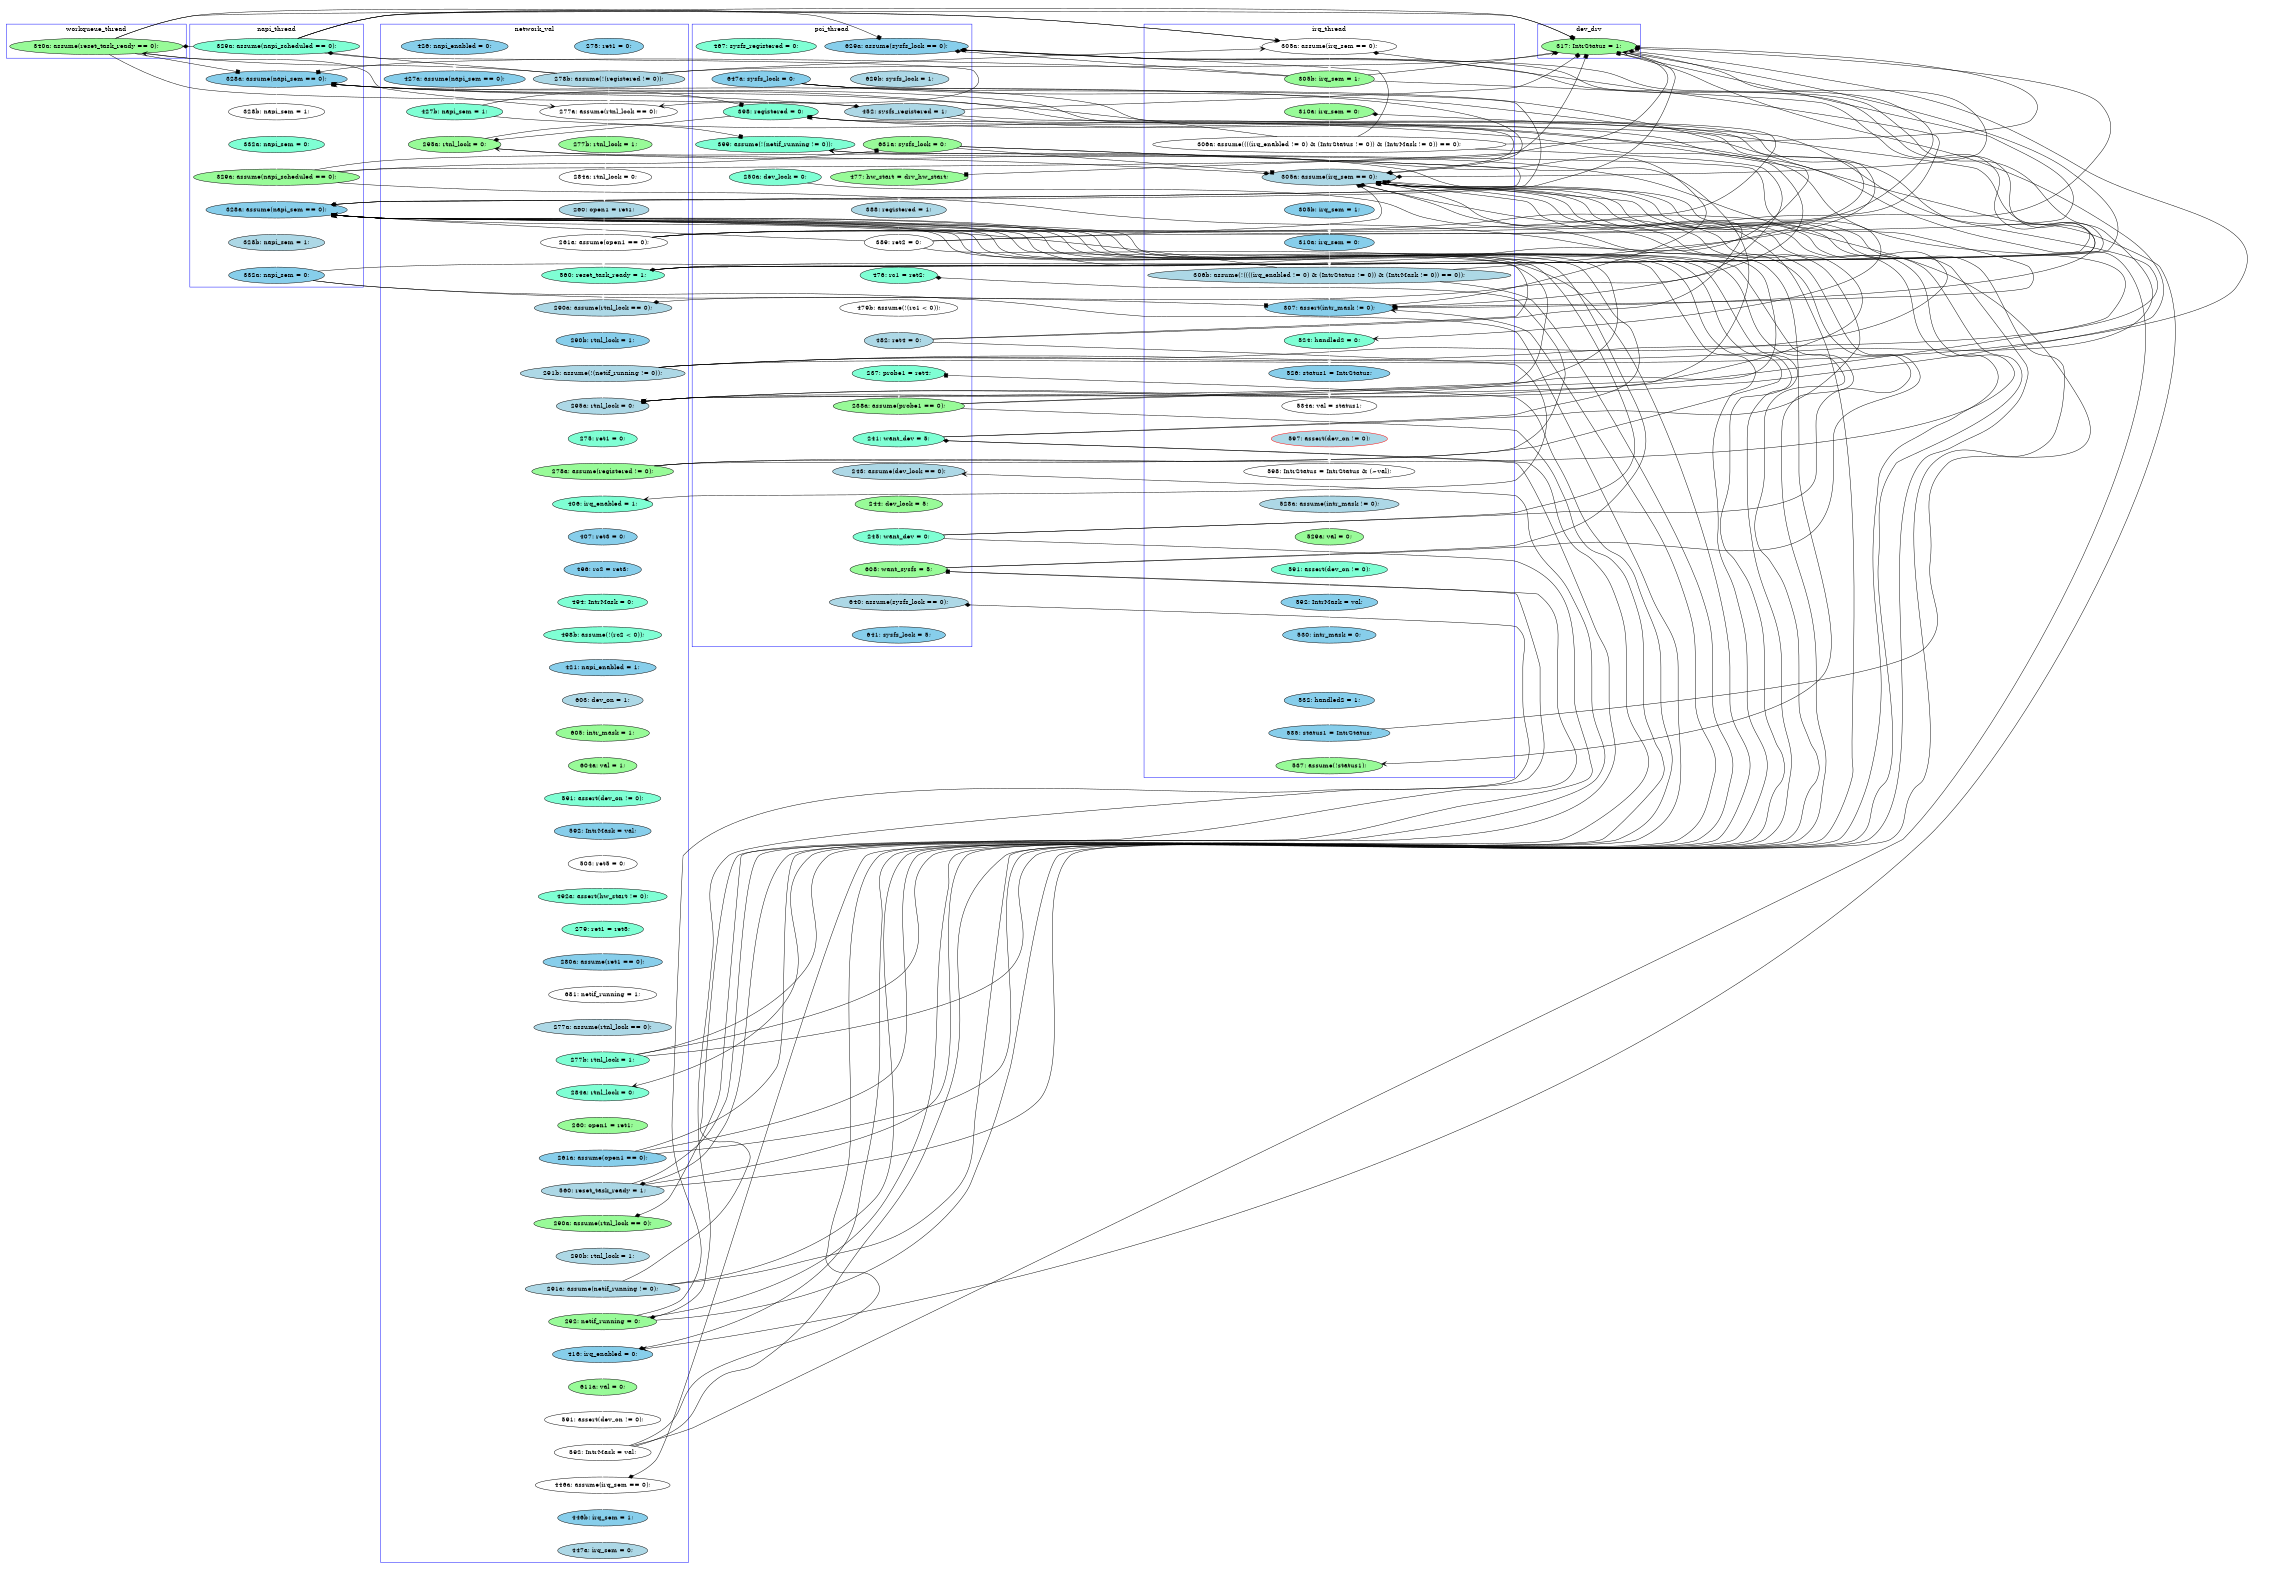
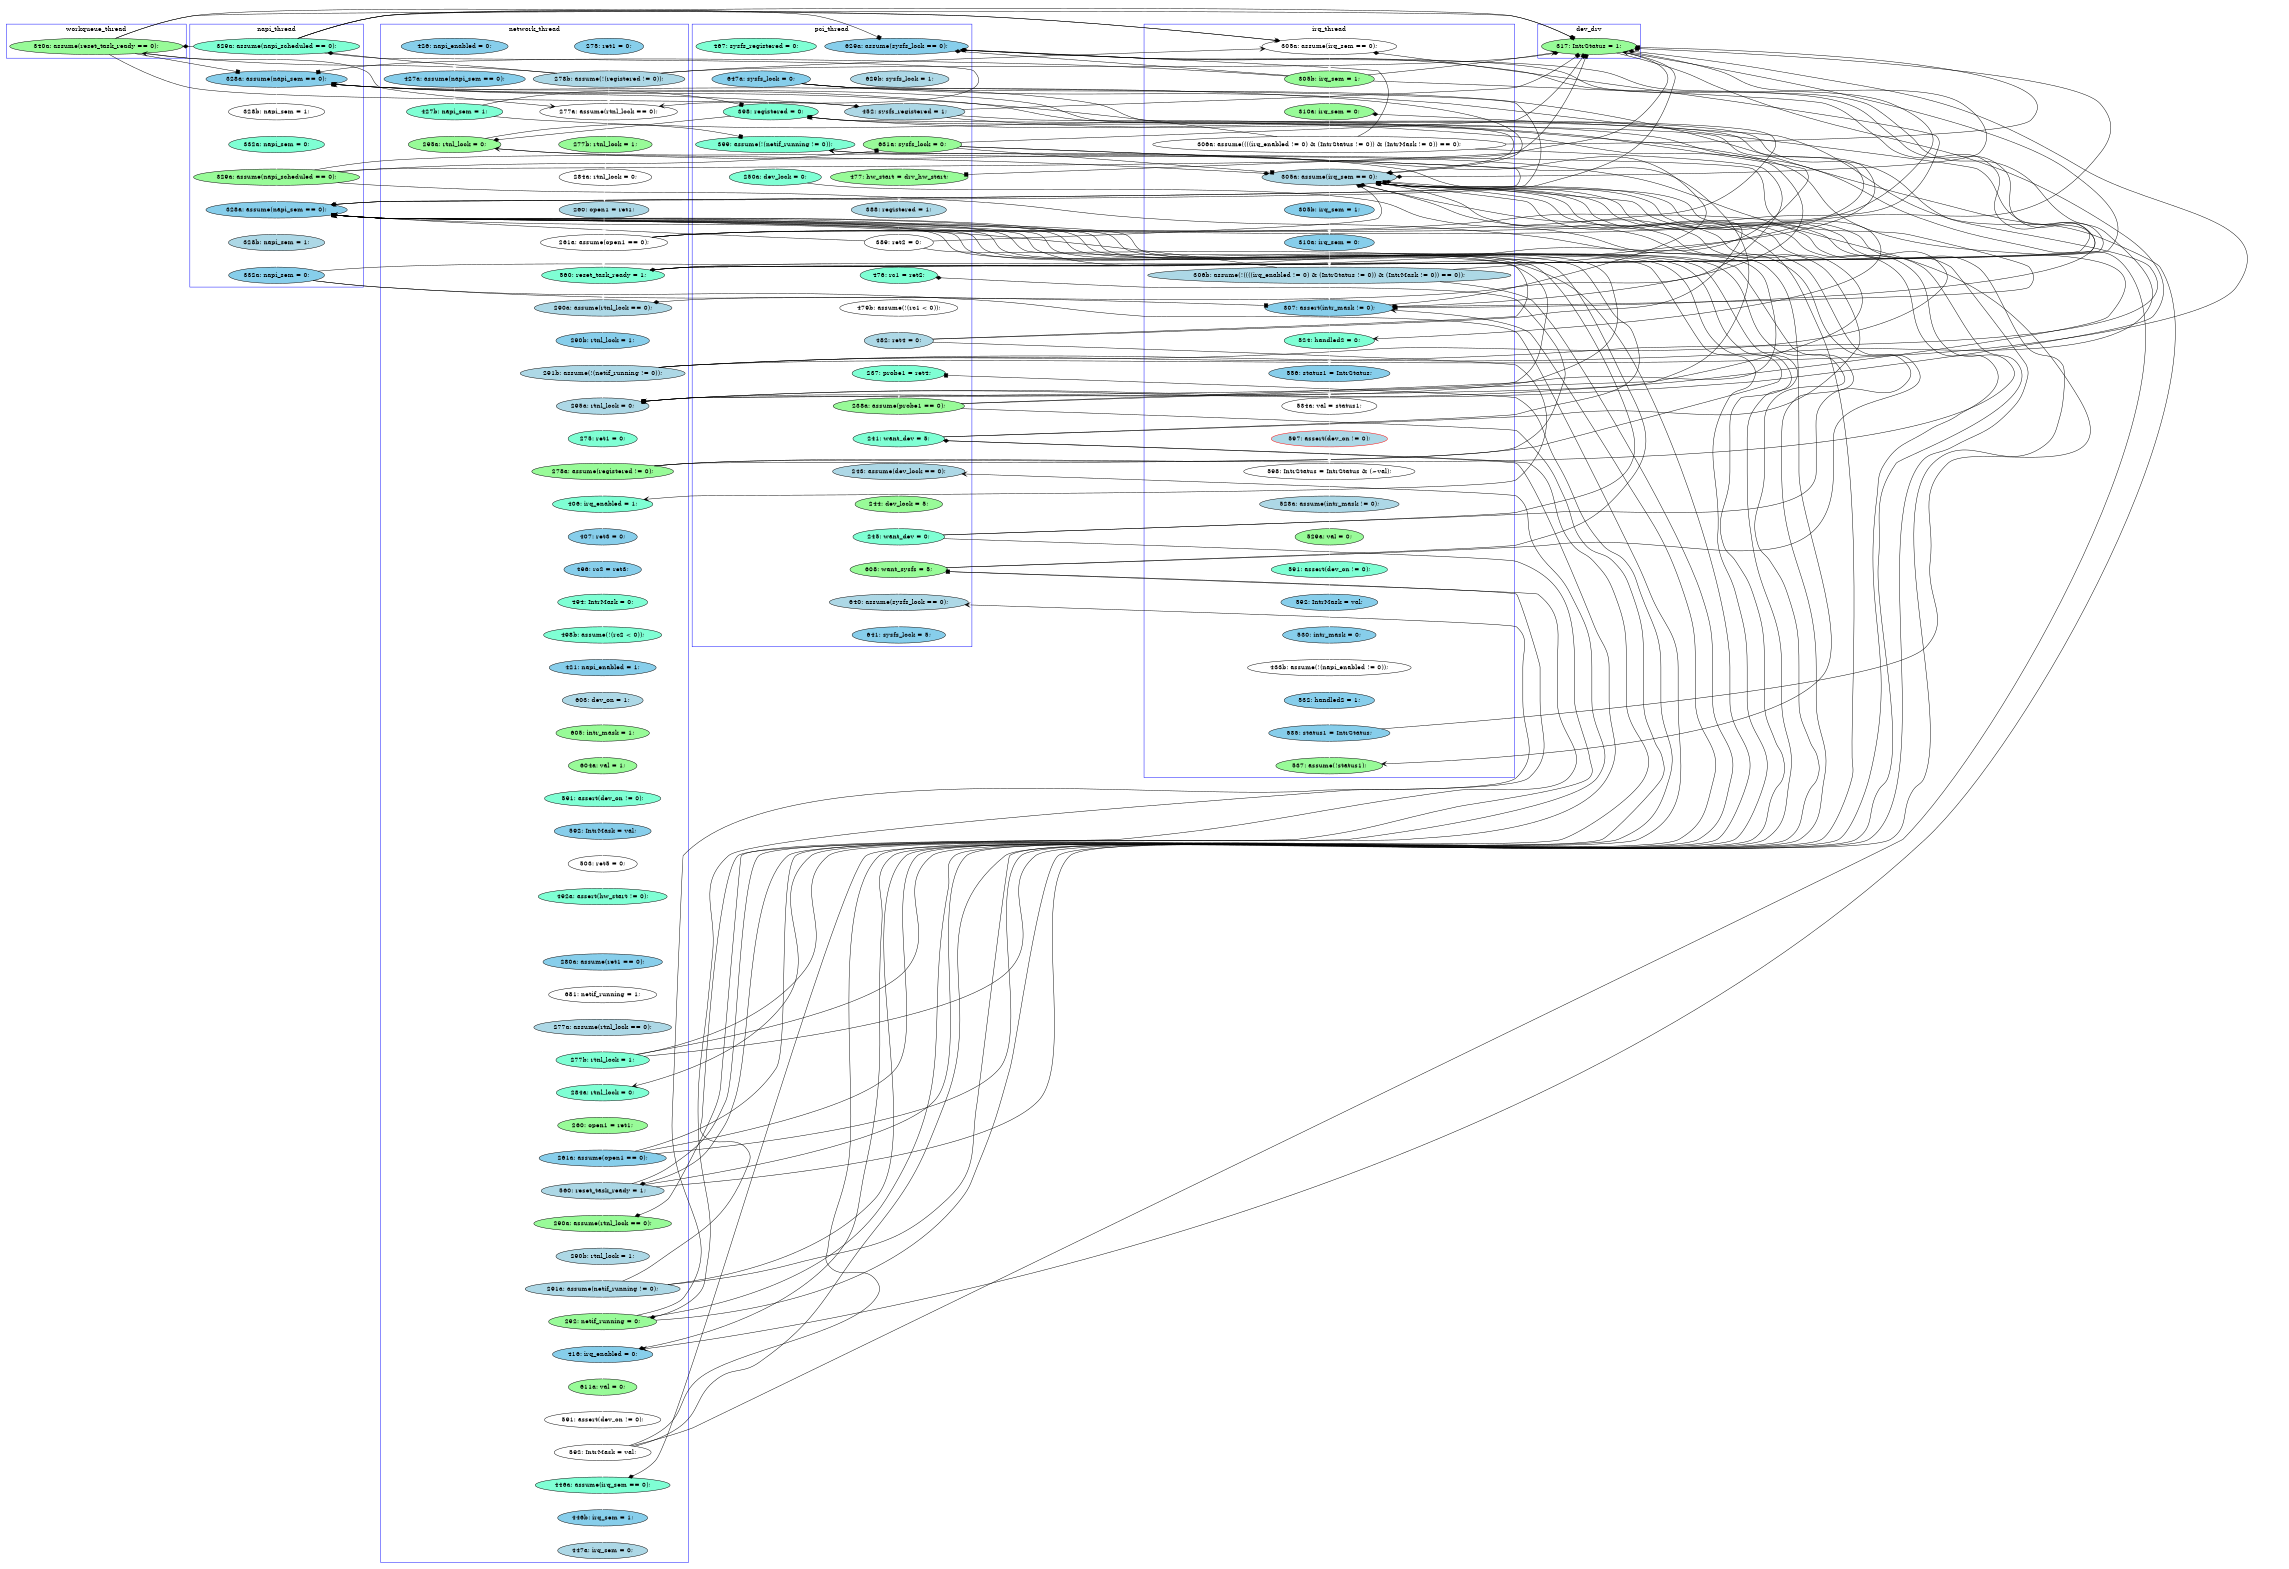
(535, 29) -> (535, 29)
(1670, 232) -> (1284, 131)
(1329, 373) -> (1329, 373)
none -> (1329, 668)
(1195, 791) -> (1195, 791)
(603, 929) -> none
(603, 1485) -> (603, 1485)
